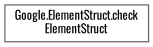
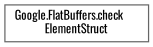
(77, 23) -> (77, 23)
